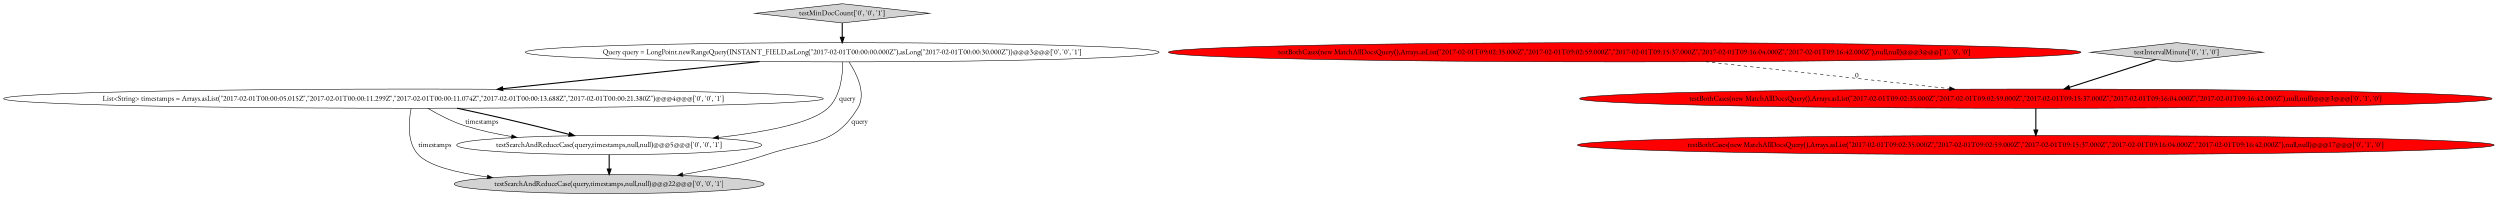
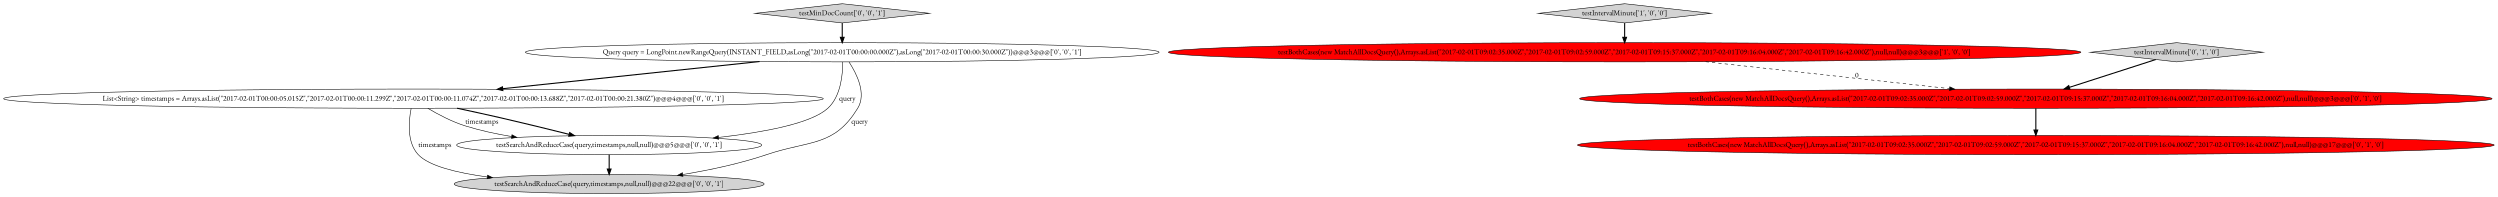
none -> (1625, 13)
